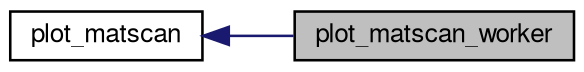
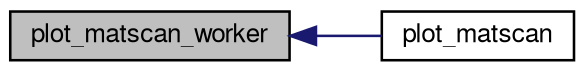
(261, 36) -> (349, 36)
